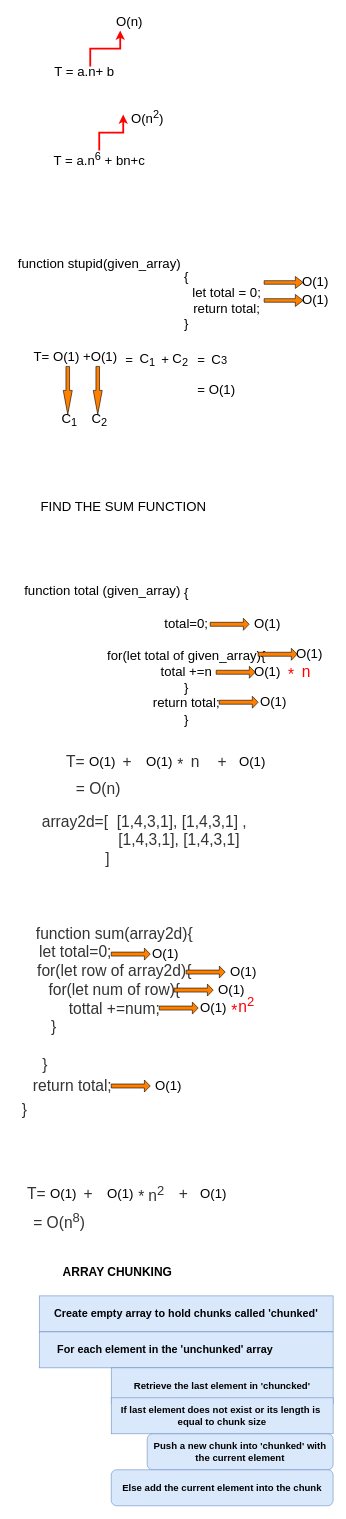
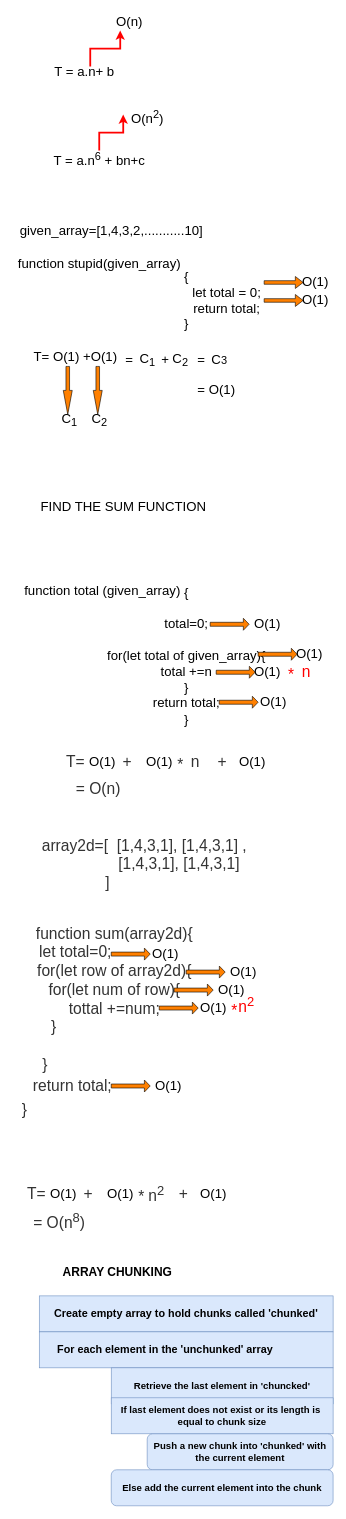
none -> (111, 231)
(144, 840) -> (144, 864)
